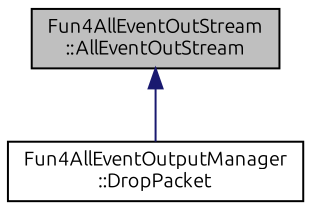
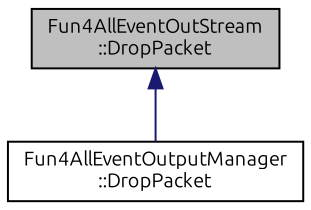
(156, 39) -> (156, 39)
